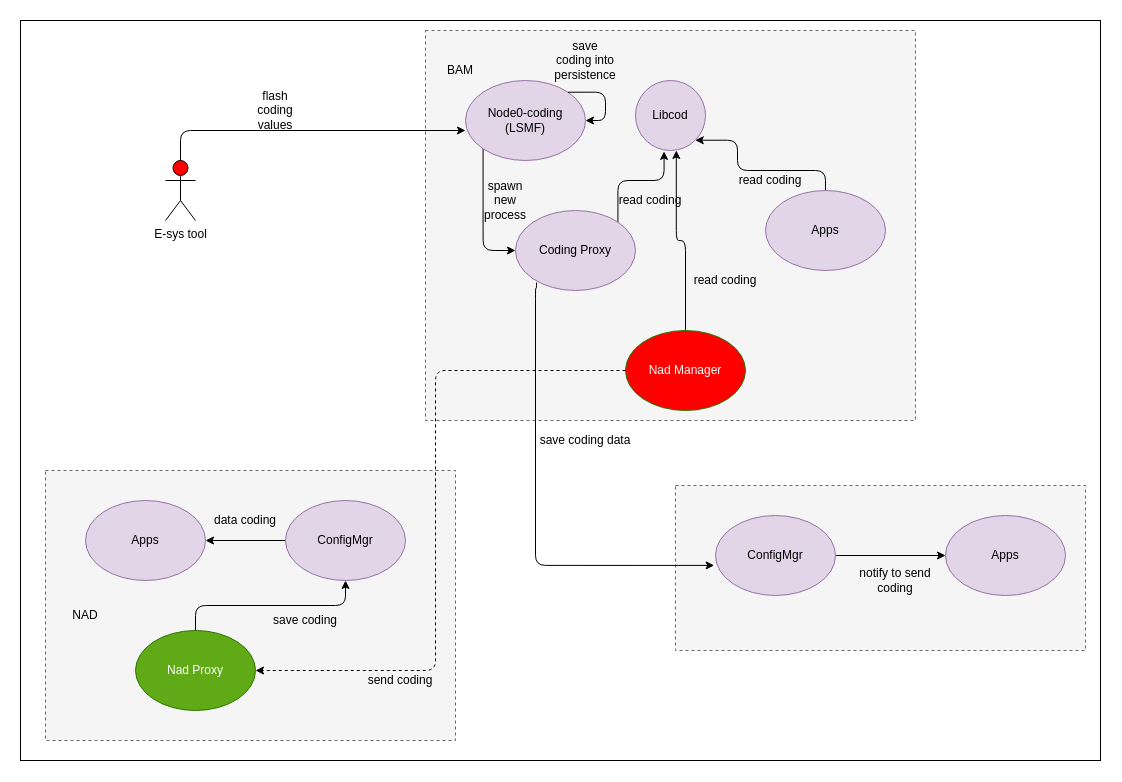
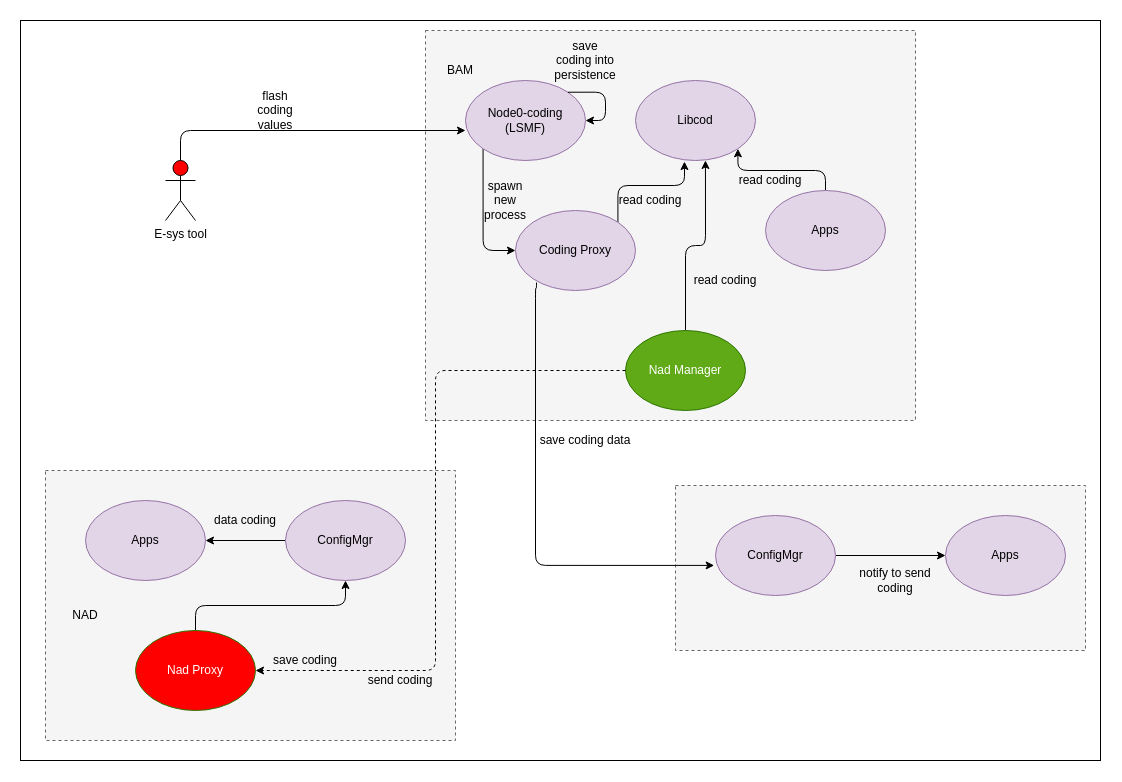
(671, 116) -> (696, 121)
(686, 371) -> (686, 371)
(306, 621) -> (306, 661)
(196, 671) -> (196, 671)
